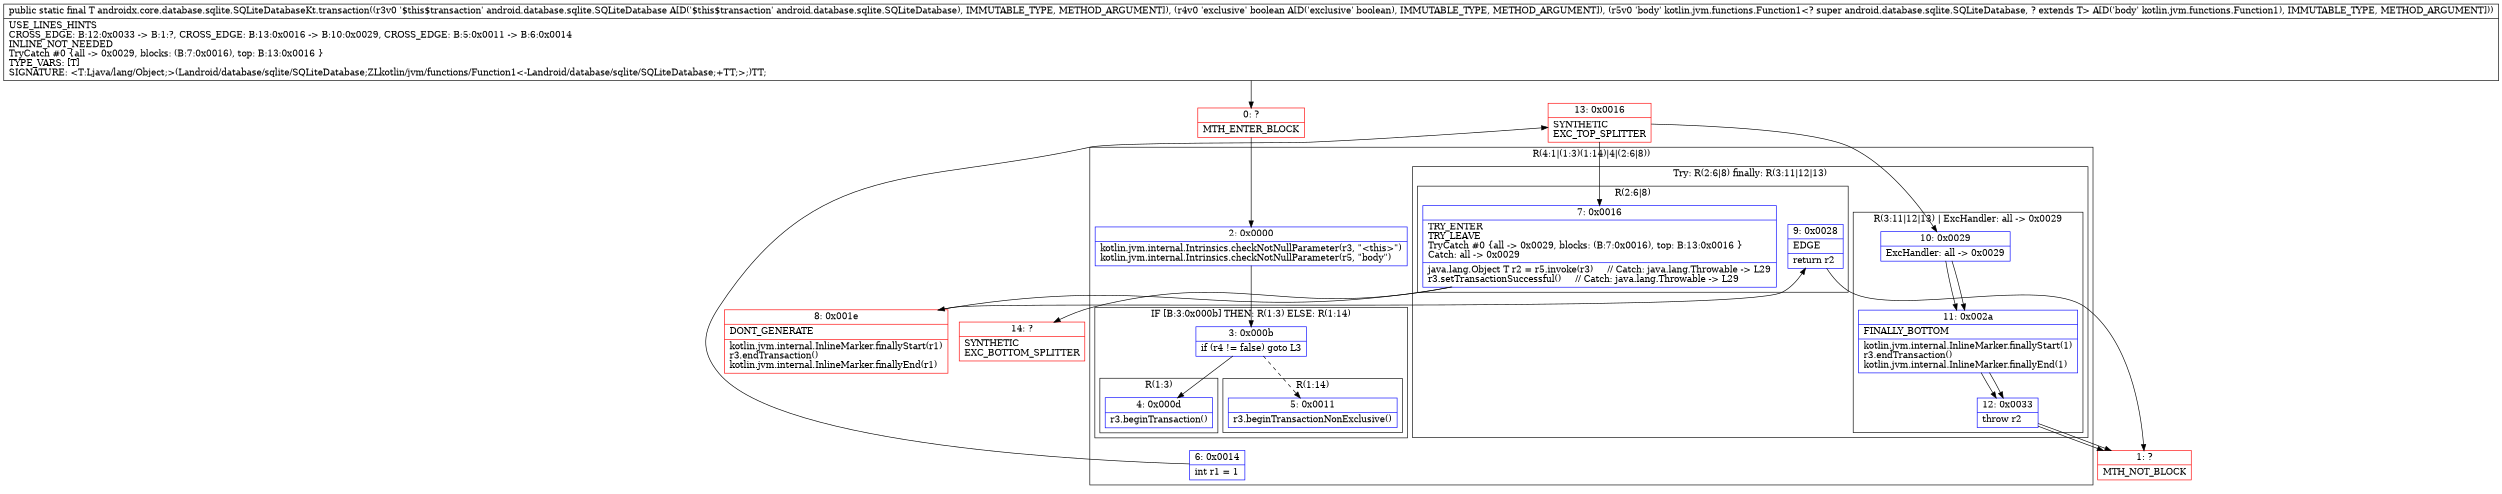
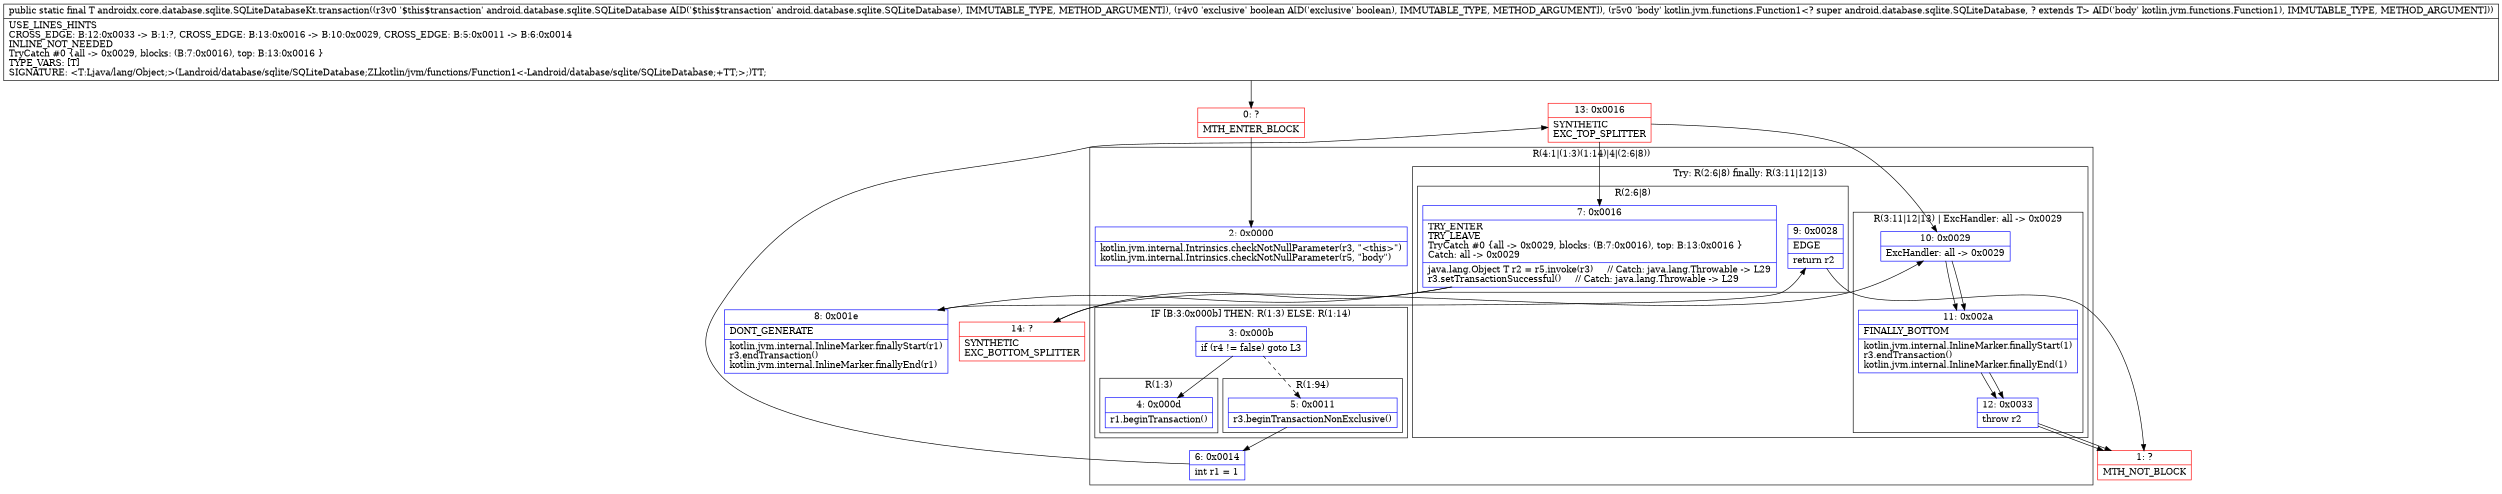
(1251, 290) -> none
none -> (1487, 300)
(836, 342) -> (836, 342)
(1313, 386) -> (1313, 386)
(1159, 420) -> (1159, 420)
none -> (1259, 442)
